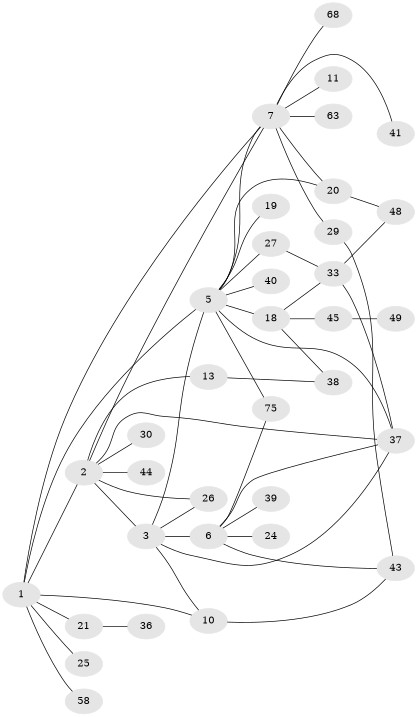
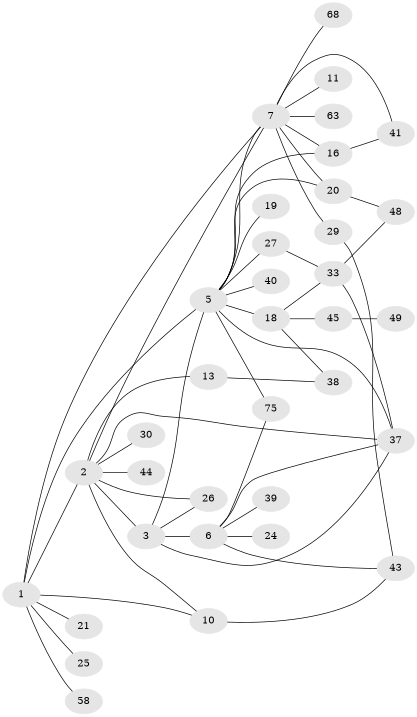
none -> (333, 154)
(177, 579) -> (130, 558)
(146, 627) -> none
